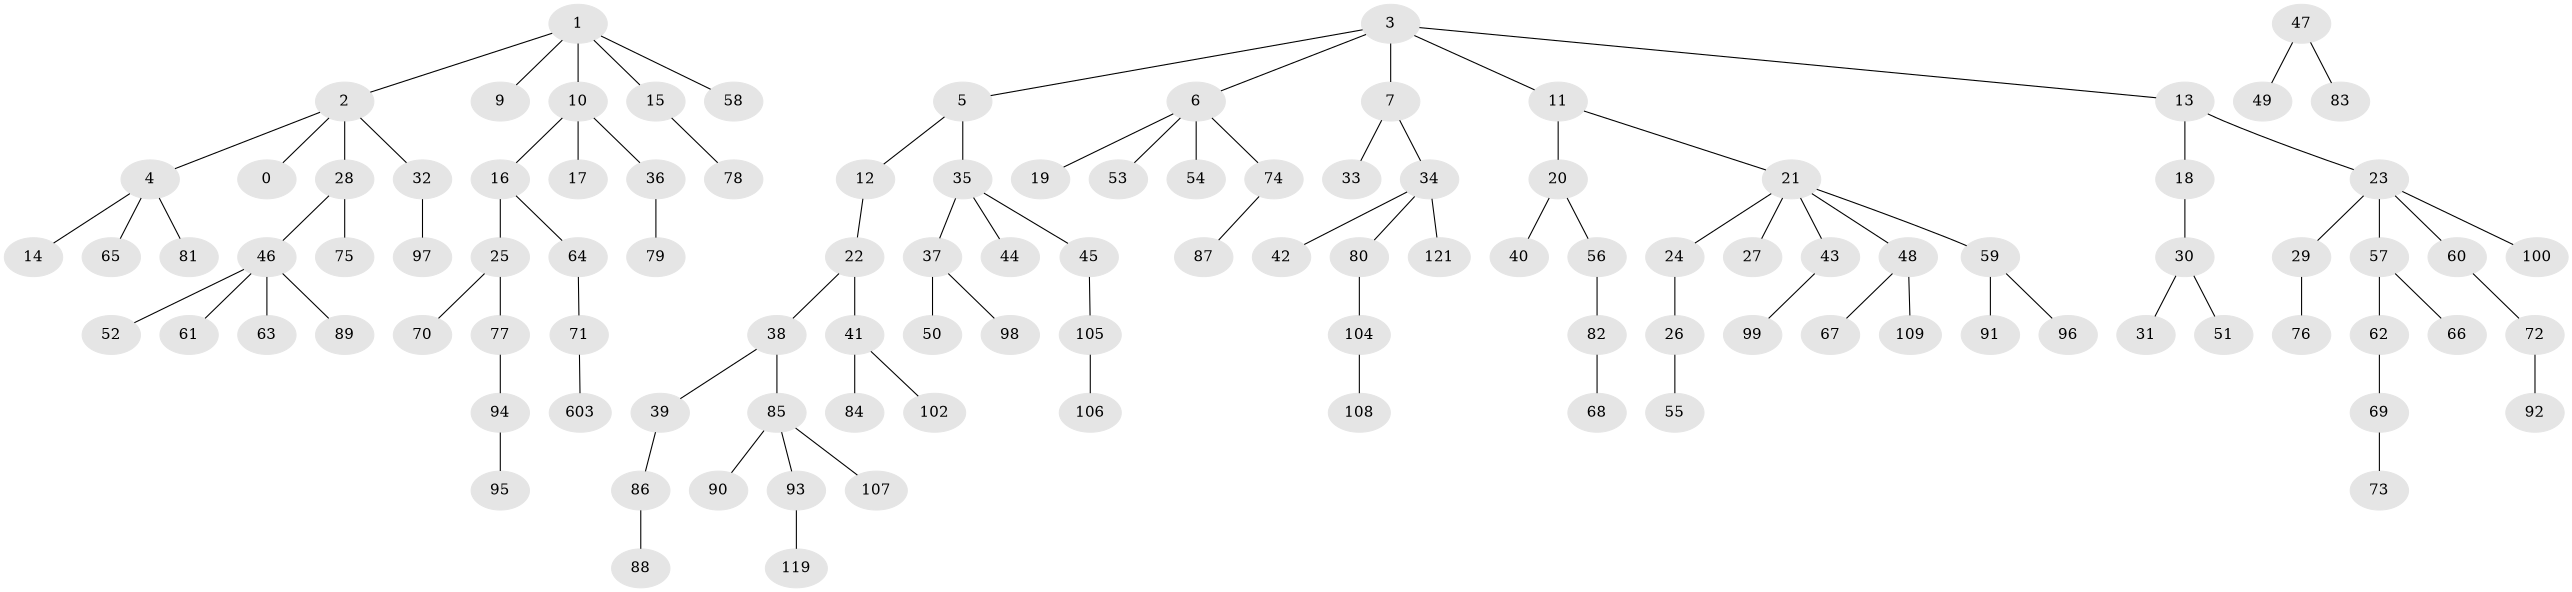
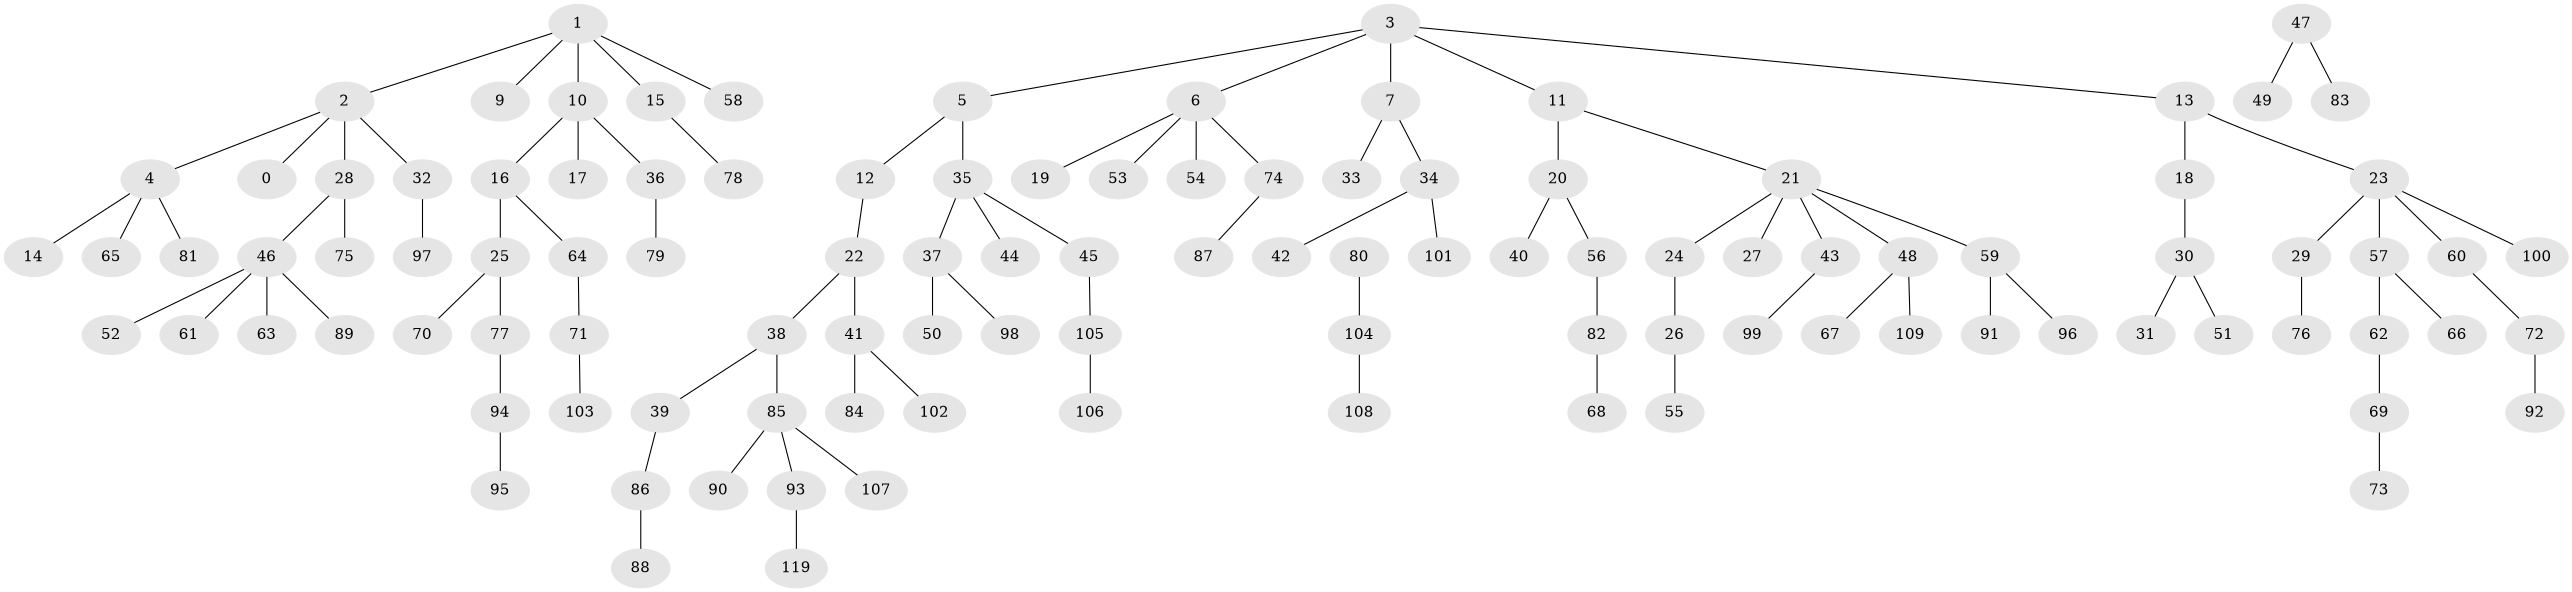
(1394, 218) -> none
(1439, 257) -> (1439, 257)
(580, 413) -> (580, 413)
